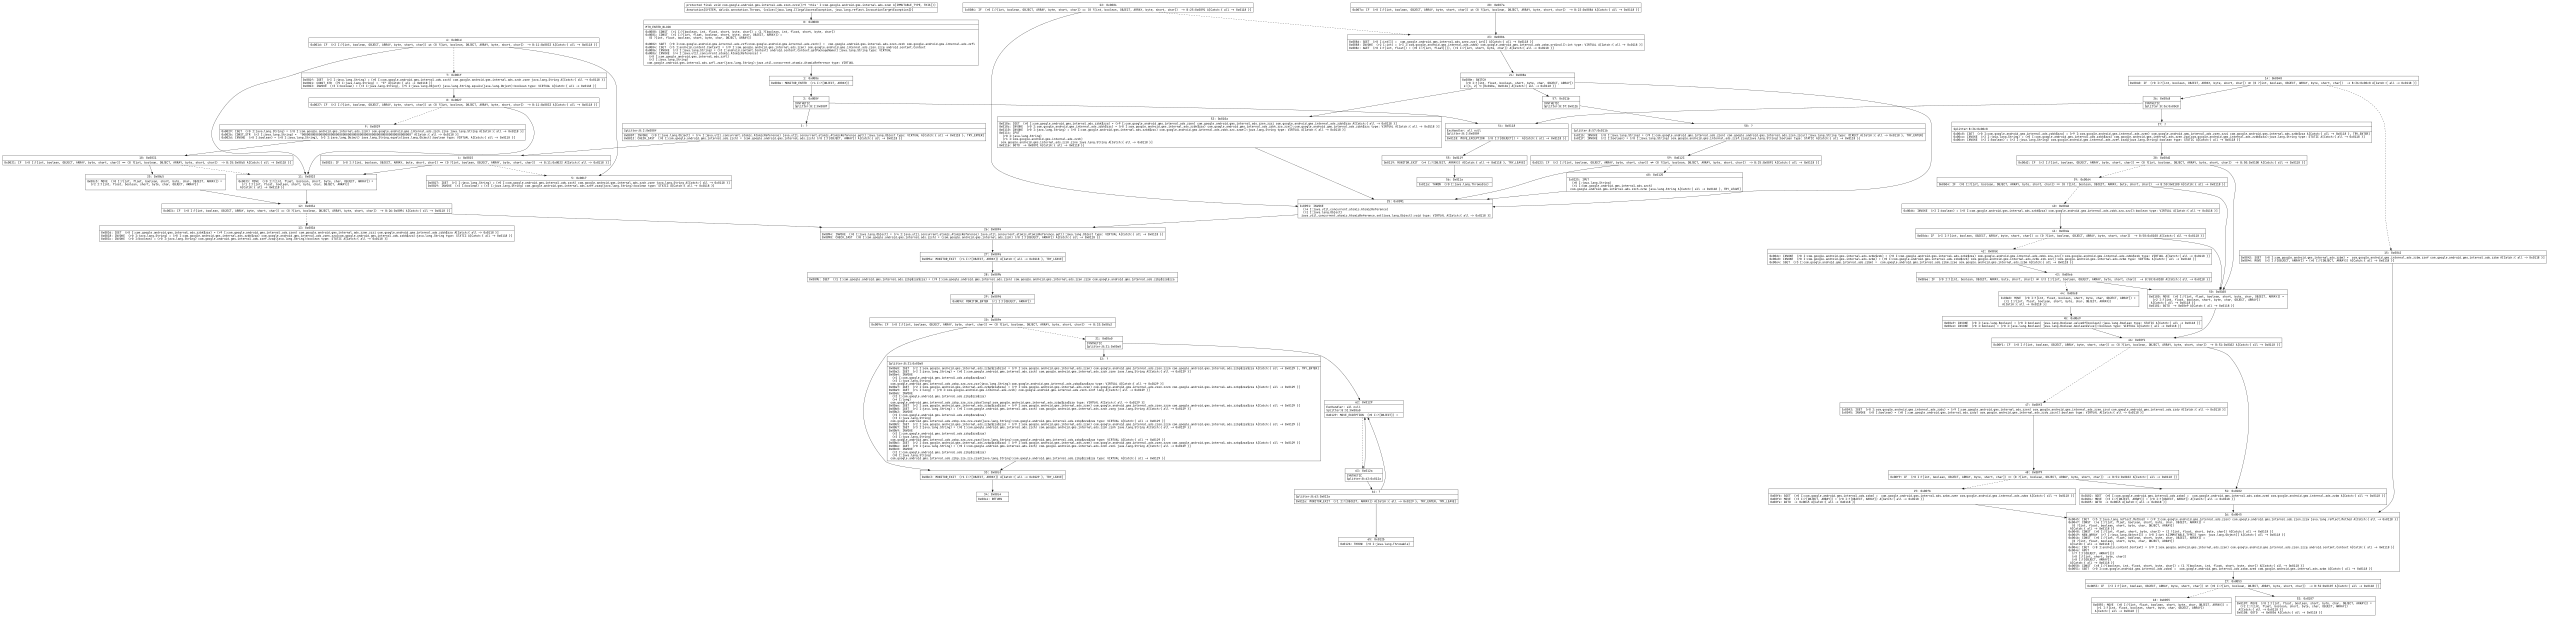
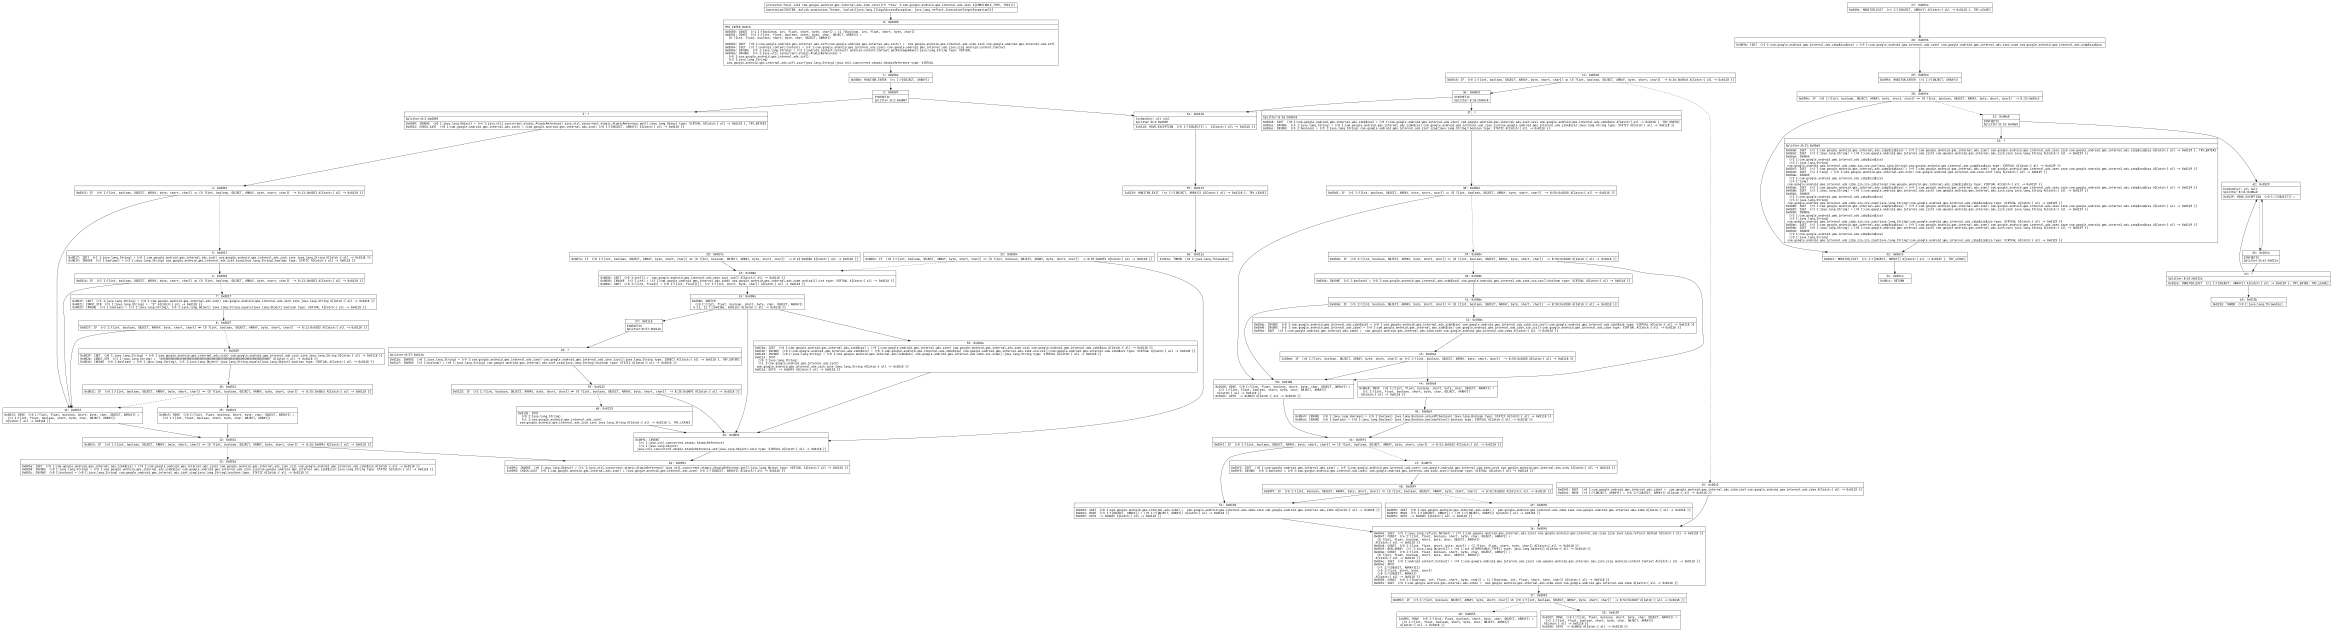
(611, 76) -> (220, 267)
(993, 245) -> none
